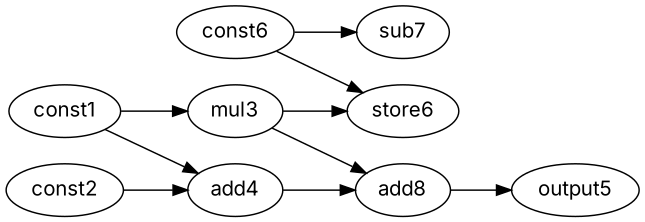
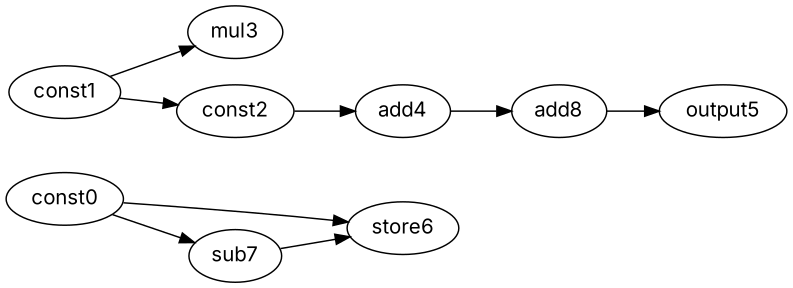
(235, 32) -> (65, 199)
(308, 111) -> (308, 244)
(312, 147) -> none
(145, 148) -> (141, 101)
